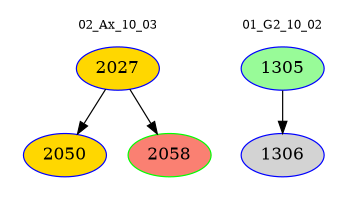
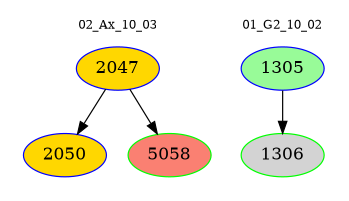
(118, 69) -> (118, 69)
(170, 155) -> (170, 155)
(283, 155) -> (283, 155)
